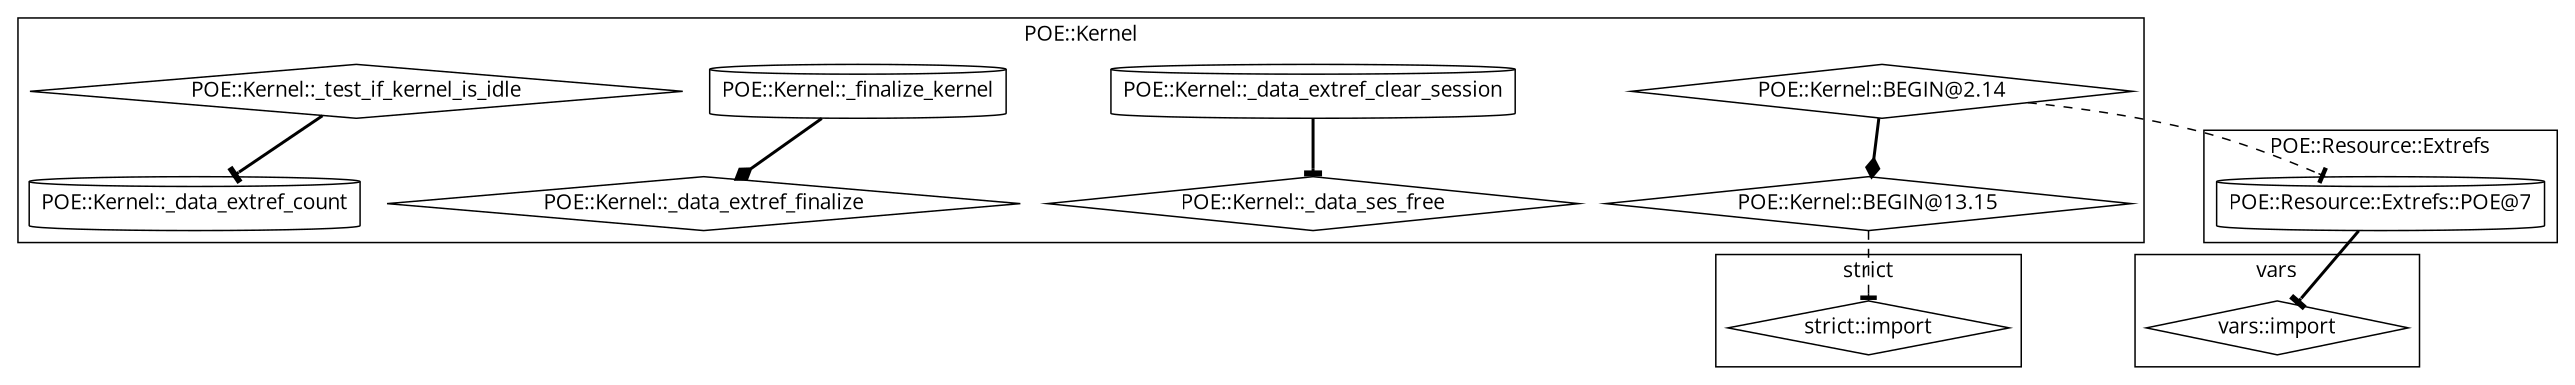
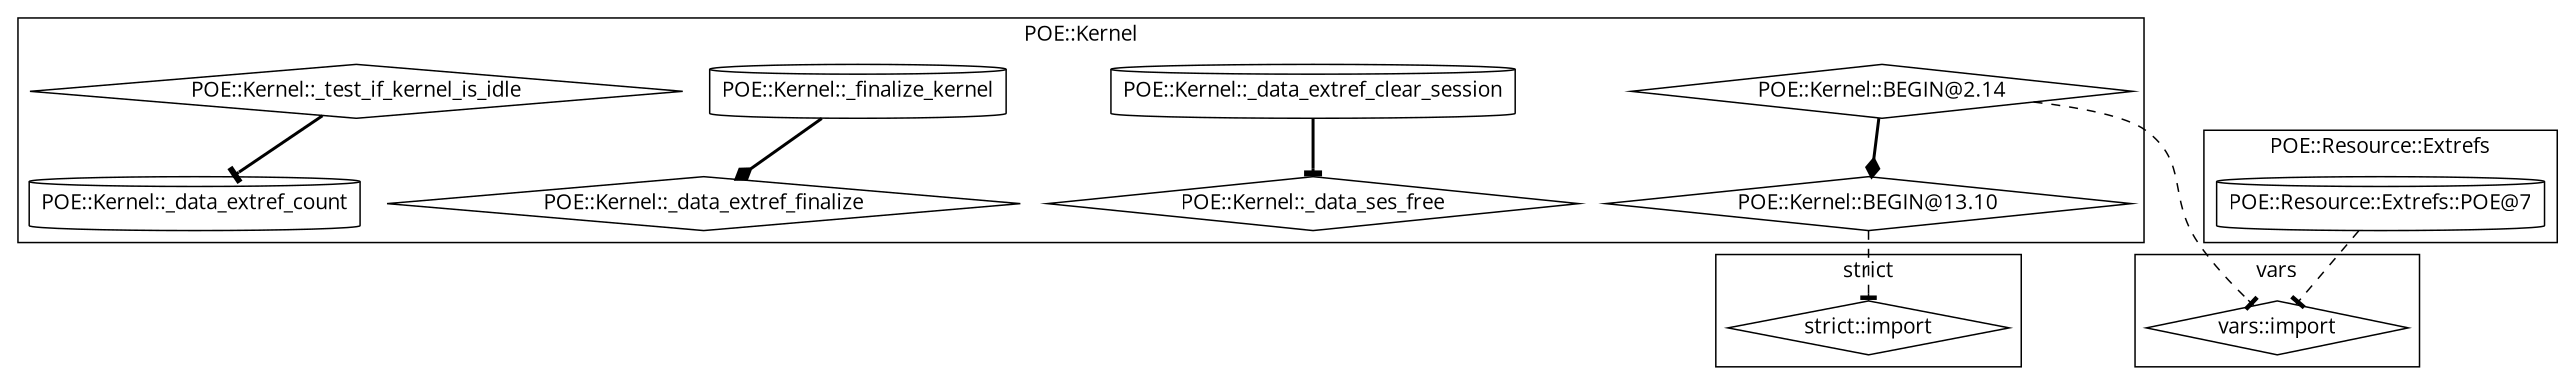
(2176, 126) -> (2172, 164)
(1869, 204) -> (1869, 204)
(2330, 265) -> (2330, 265)
